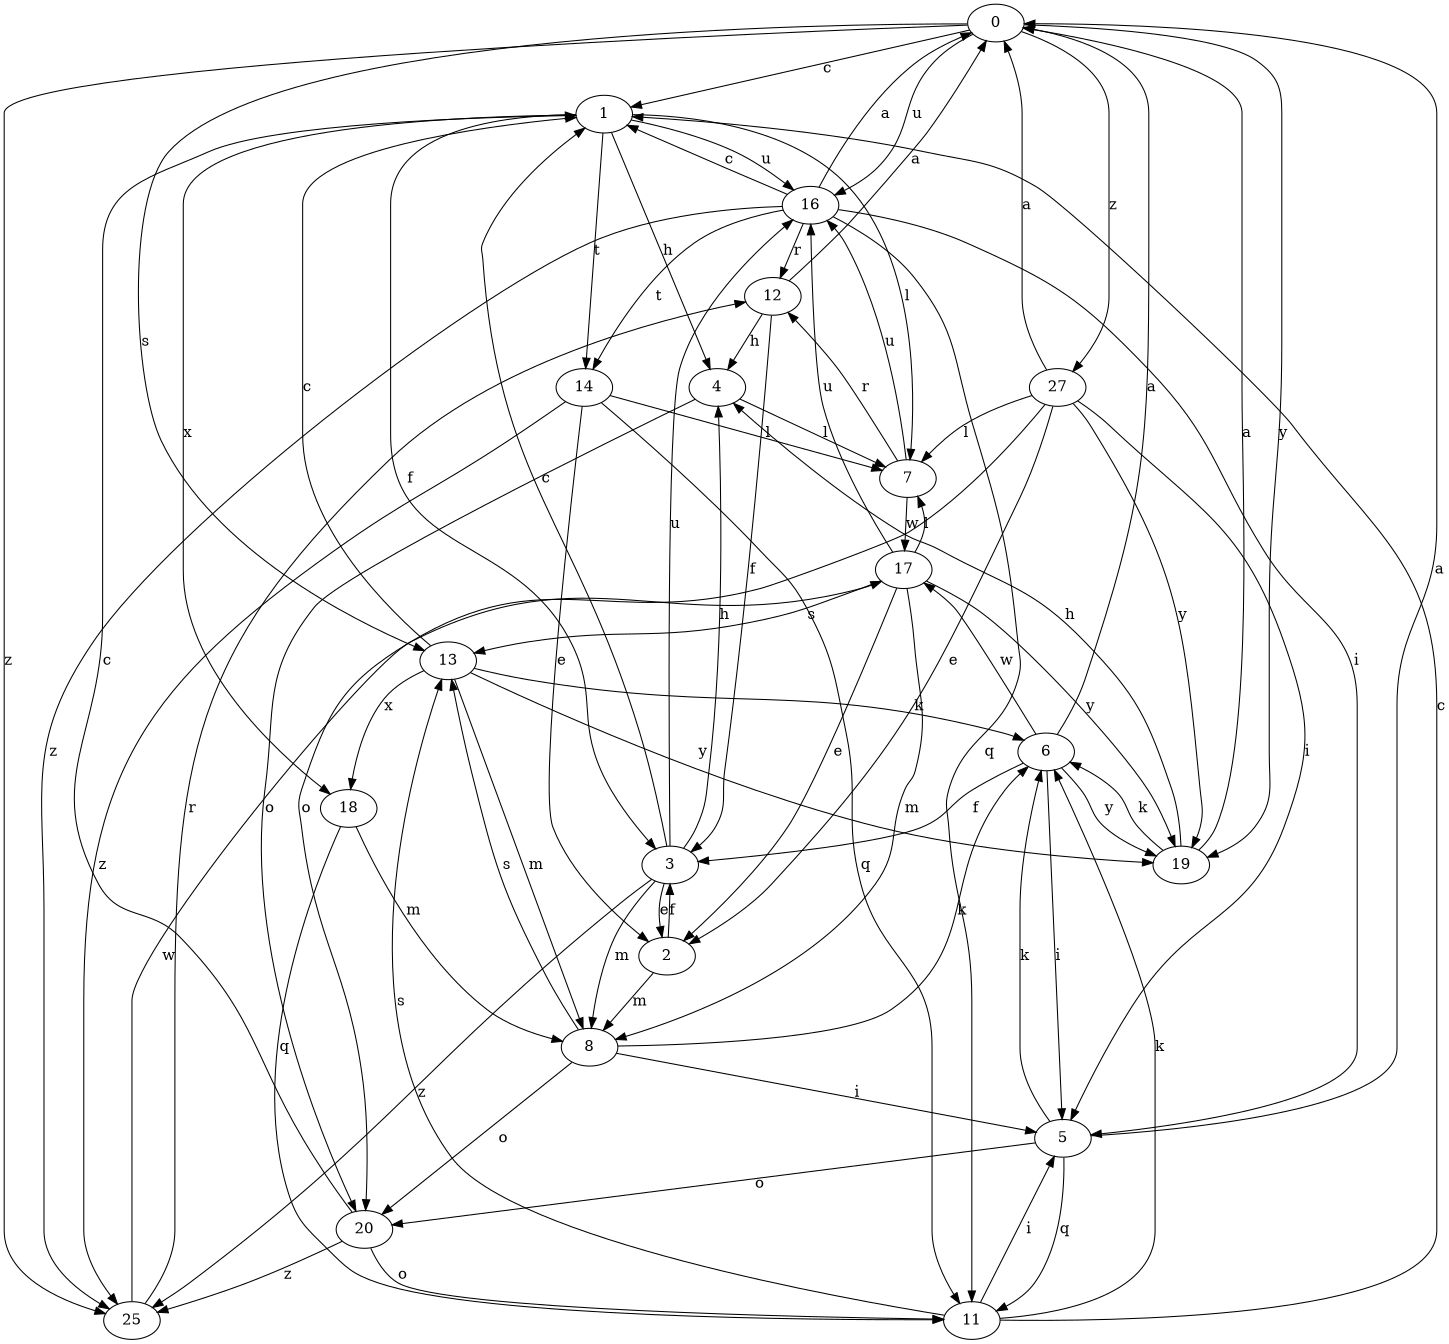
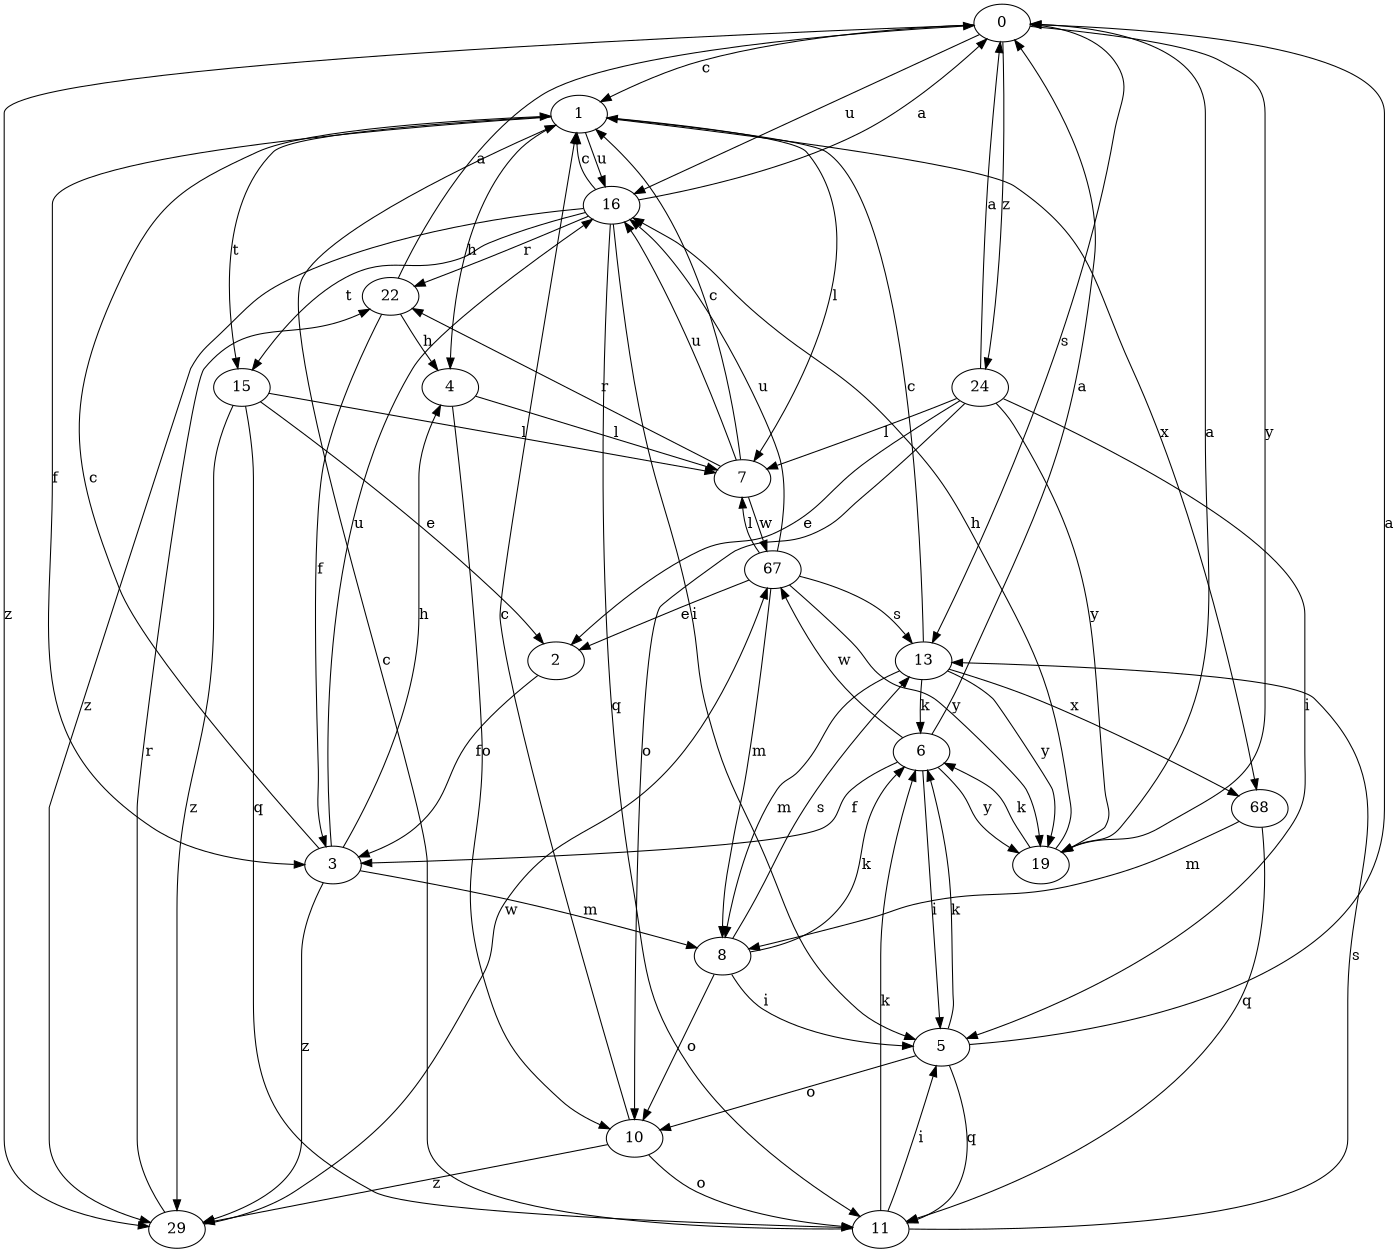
none -> (700, 286)
(773, 296) -> (391, 296)
(584, 387) -> (242, 387)
(1058, 387) -> (980, 387)
(904, 570) -> (773, 570)
(1026, 594) -> (942, 483)
(349, 808) -> (1260, 808)
(659, 905) -> none
(632, 998) -> none
(364, 1229) -> (635, 1138)
(132, 1321) -> (177, 1229)
